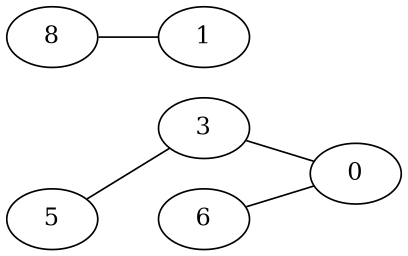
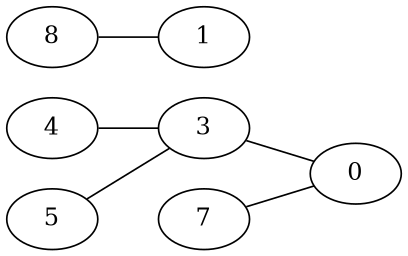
none -> (52, 128)
(204, 219) -> (204, 219)
